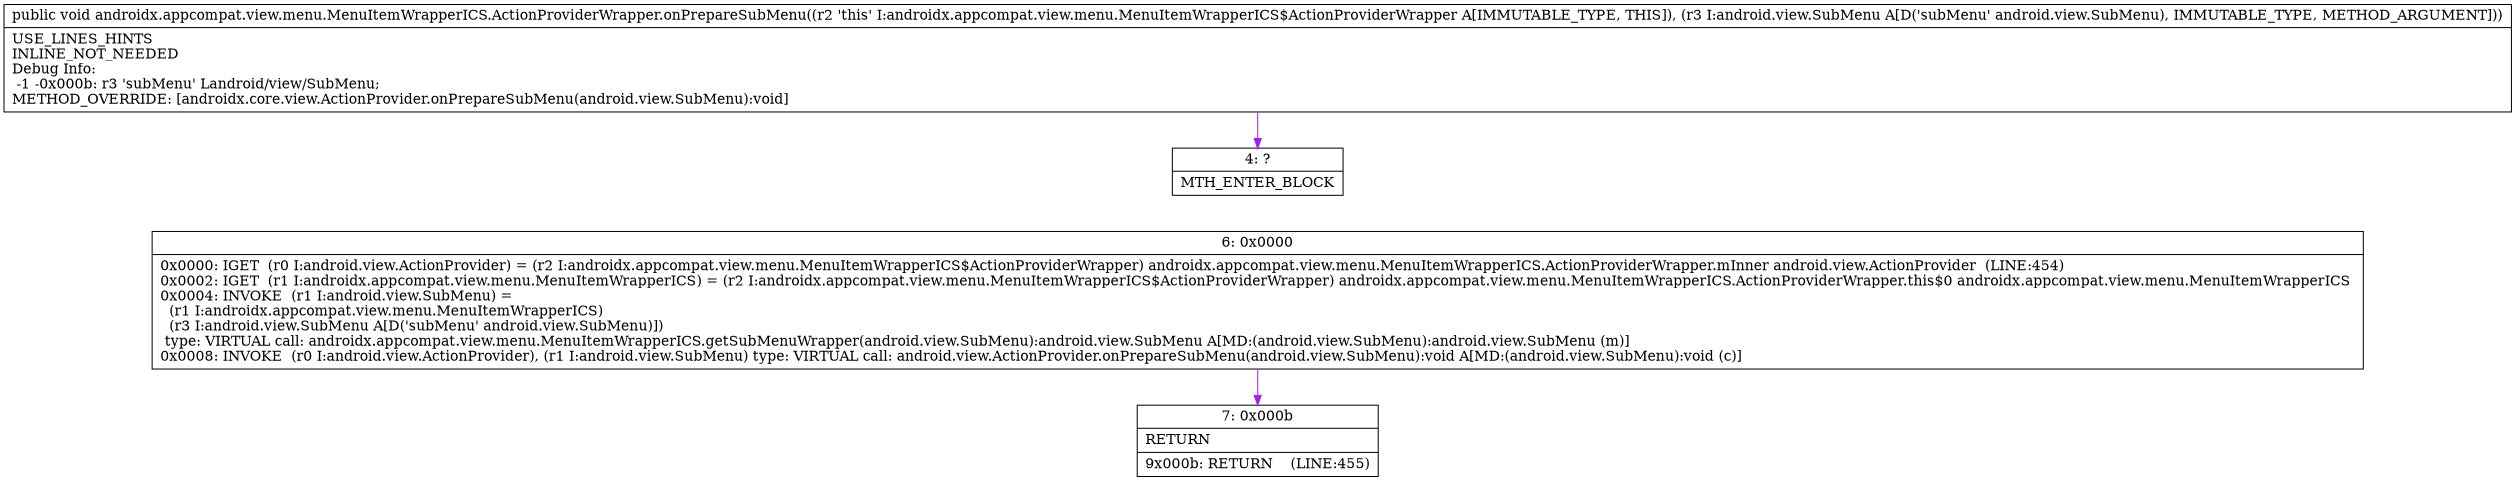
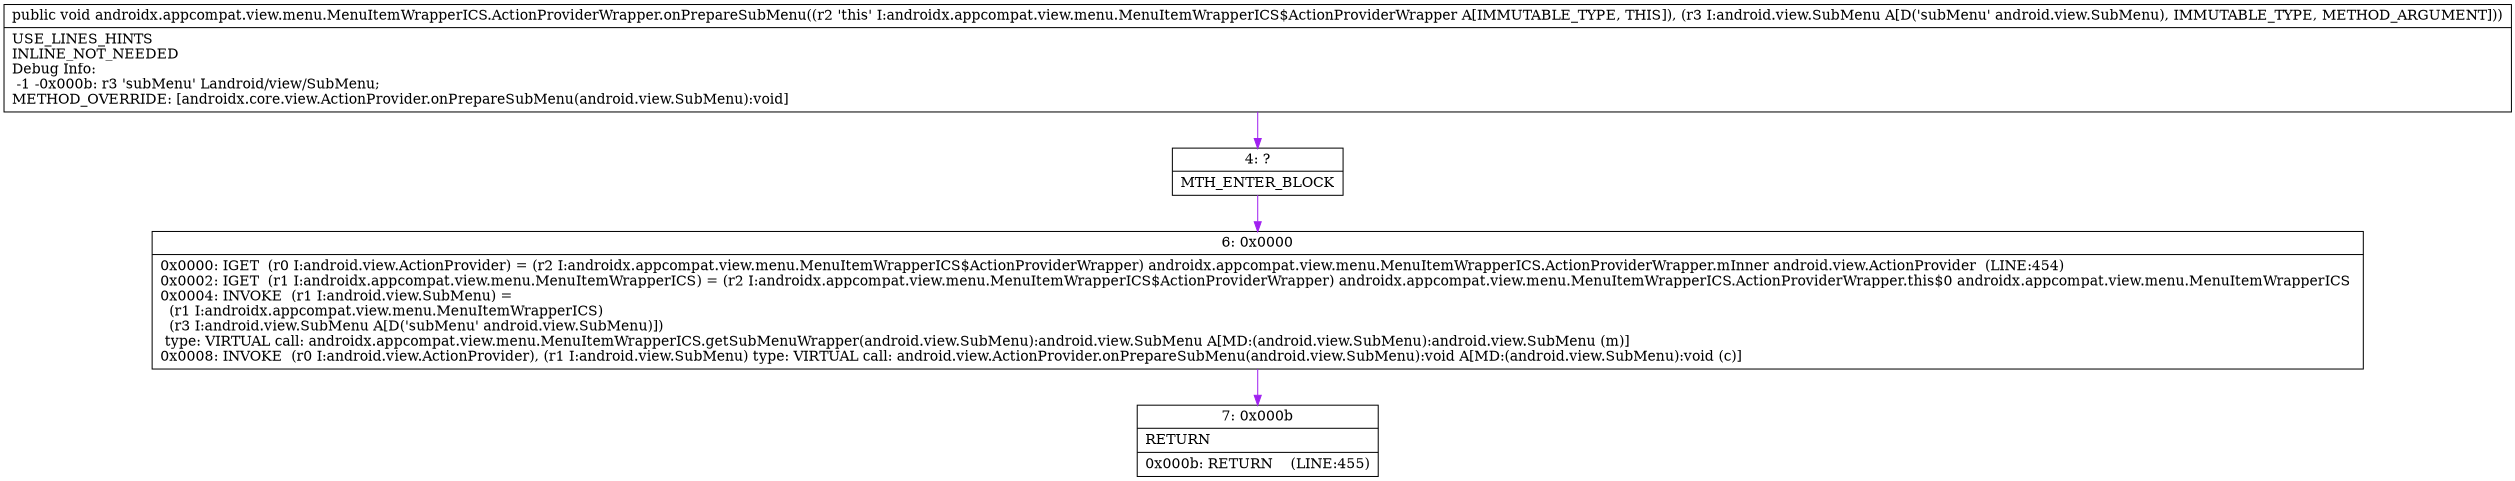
none -> (1258, 208)
(1258, 464) -> (1258, 464)
